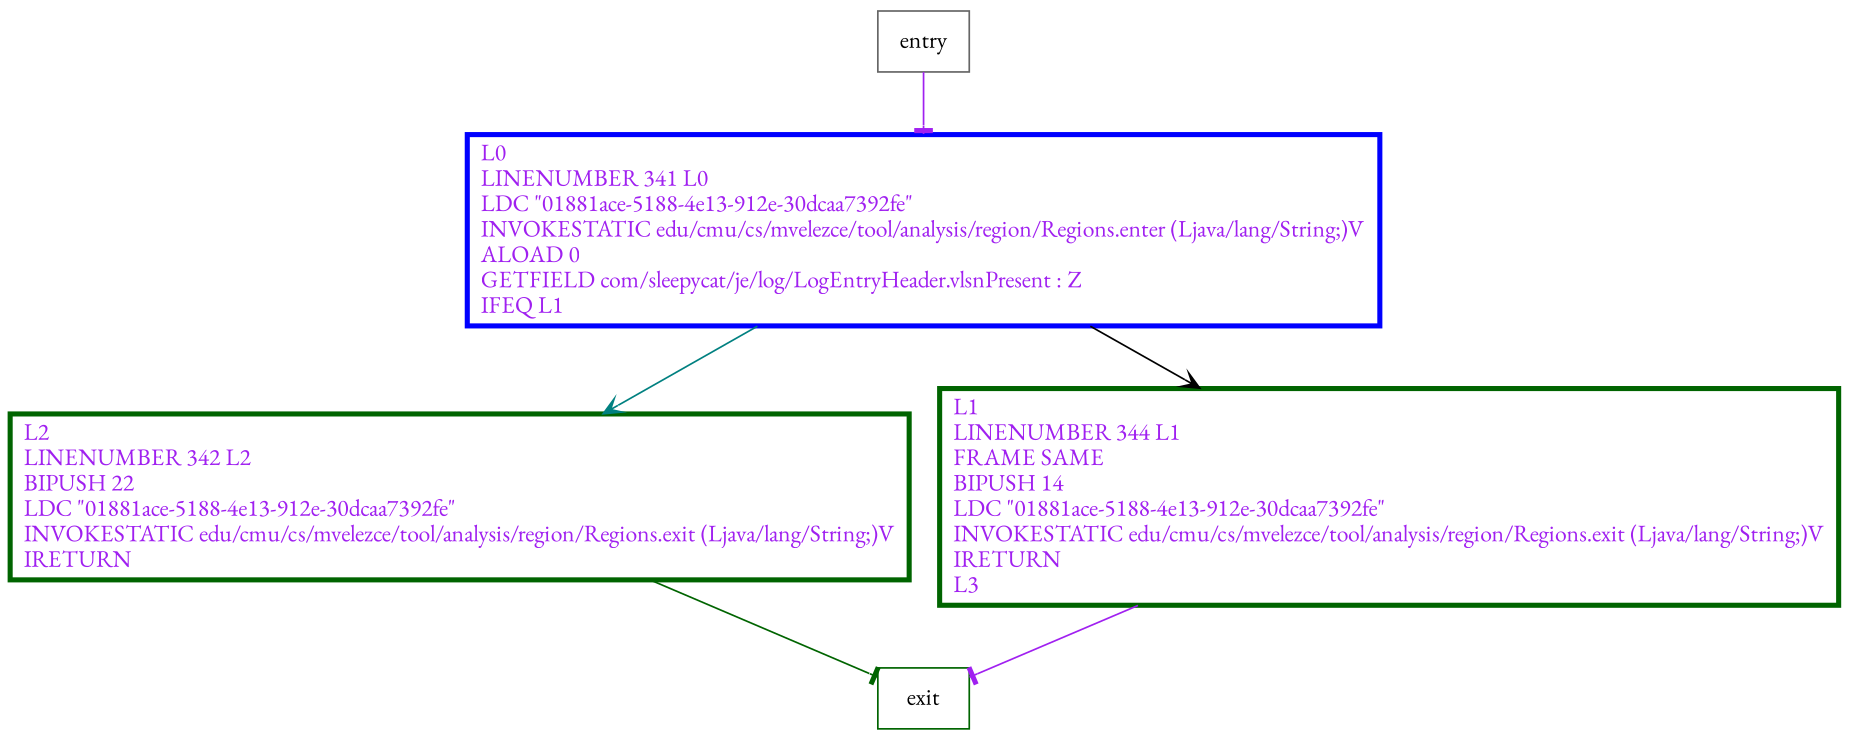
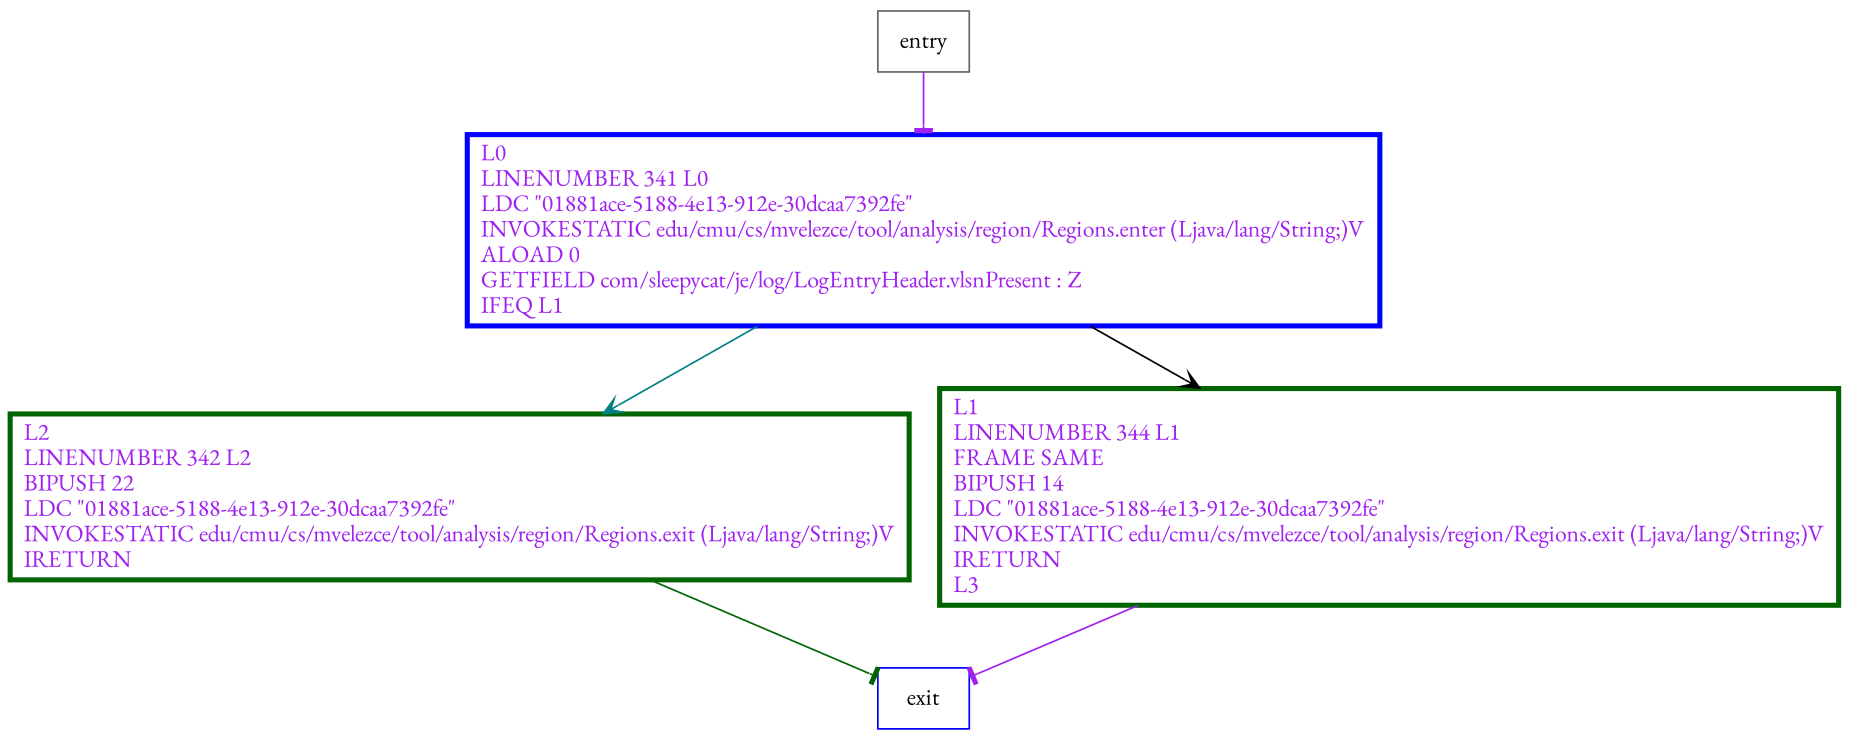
(924, 698) -> (924, 698)
